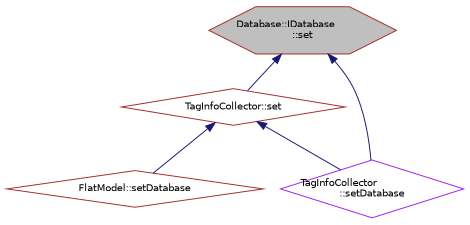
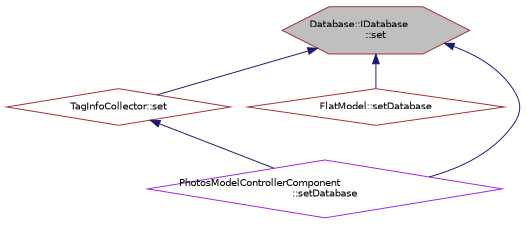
(180, 151) -> (376, 76)
(372, 189) -> (325, 189)
